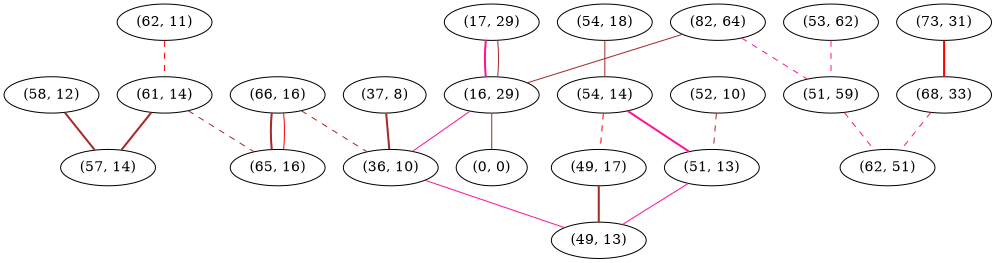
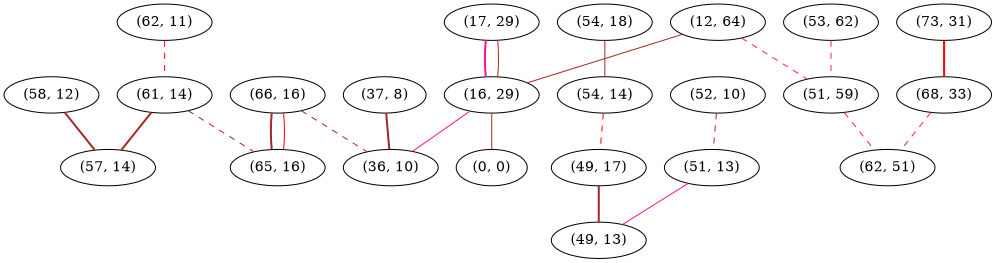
(718, 22) -> (718, 22)
(658, 131) -> none
(495, 204) -> none
